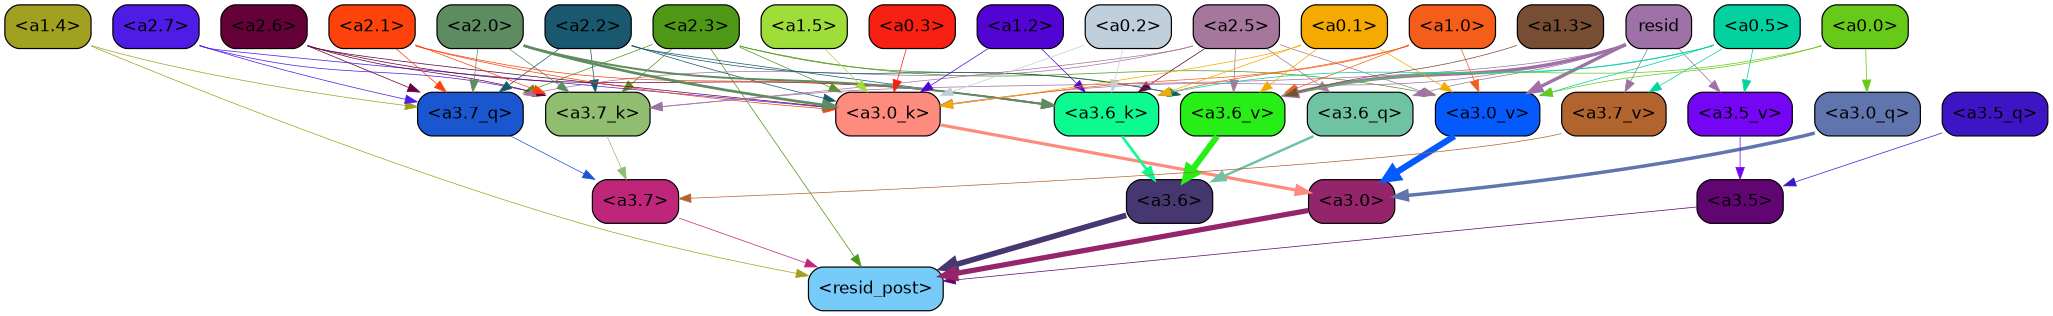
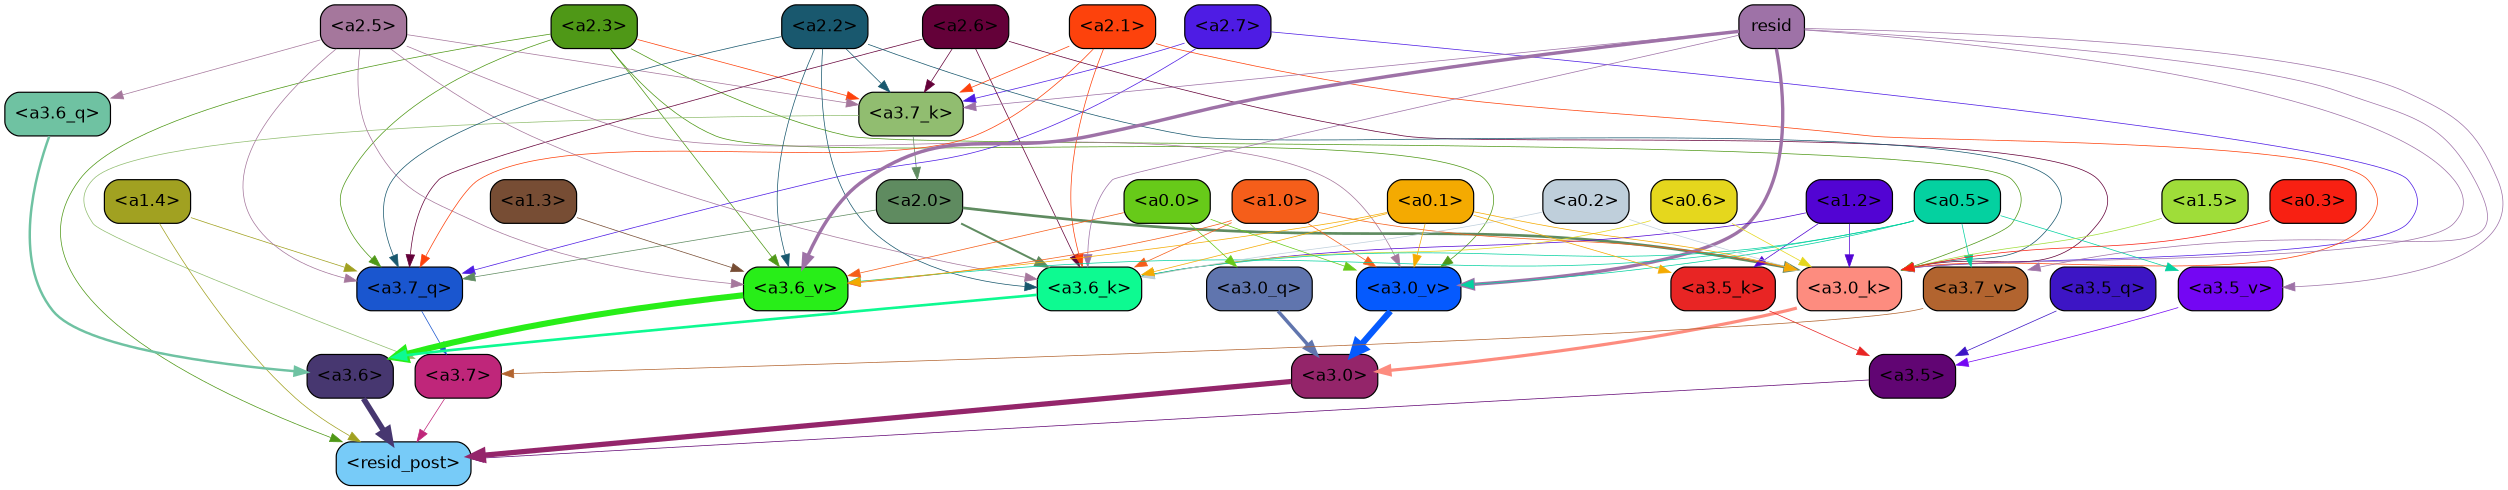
(524, 60) -> (915, 152)
(1184, 62) -> (695, 197)
(655, 64) -> (742, 68)
(1526, 72) -> (1386, 115)
(1560, 73) -> (985, 244)
none -> (1694, 202)
none -> (1723, 289)
